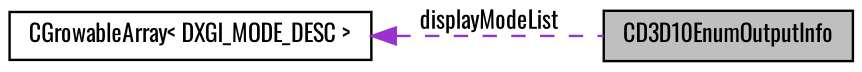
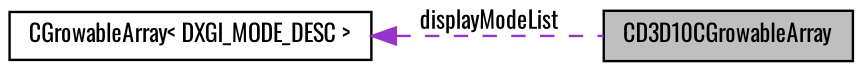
(728, 36) -> (728, 36)
